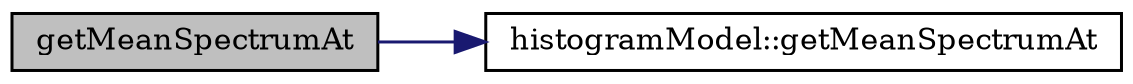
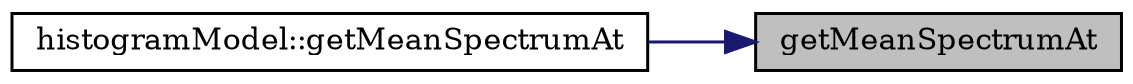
(417, 42) -> (687, 42)
